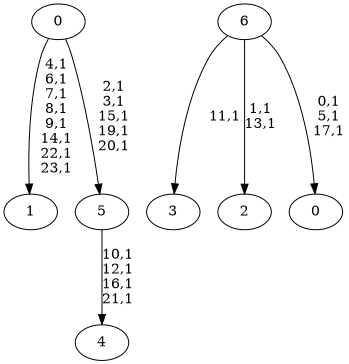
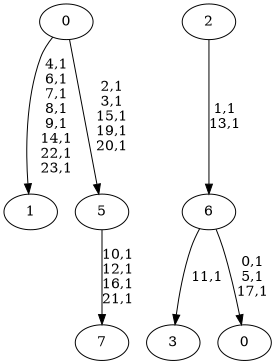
(245, 112) -> (209, 112)
(102, 343) -> (102, 343)
